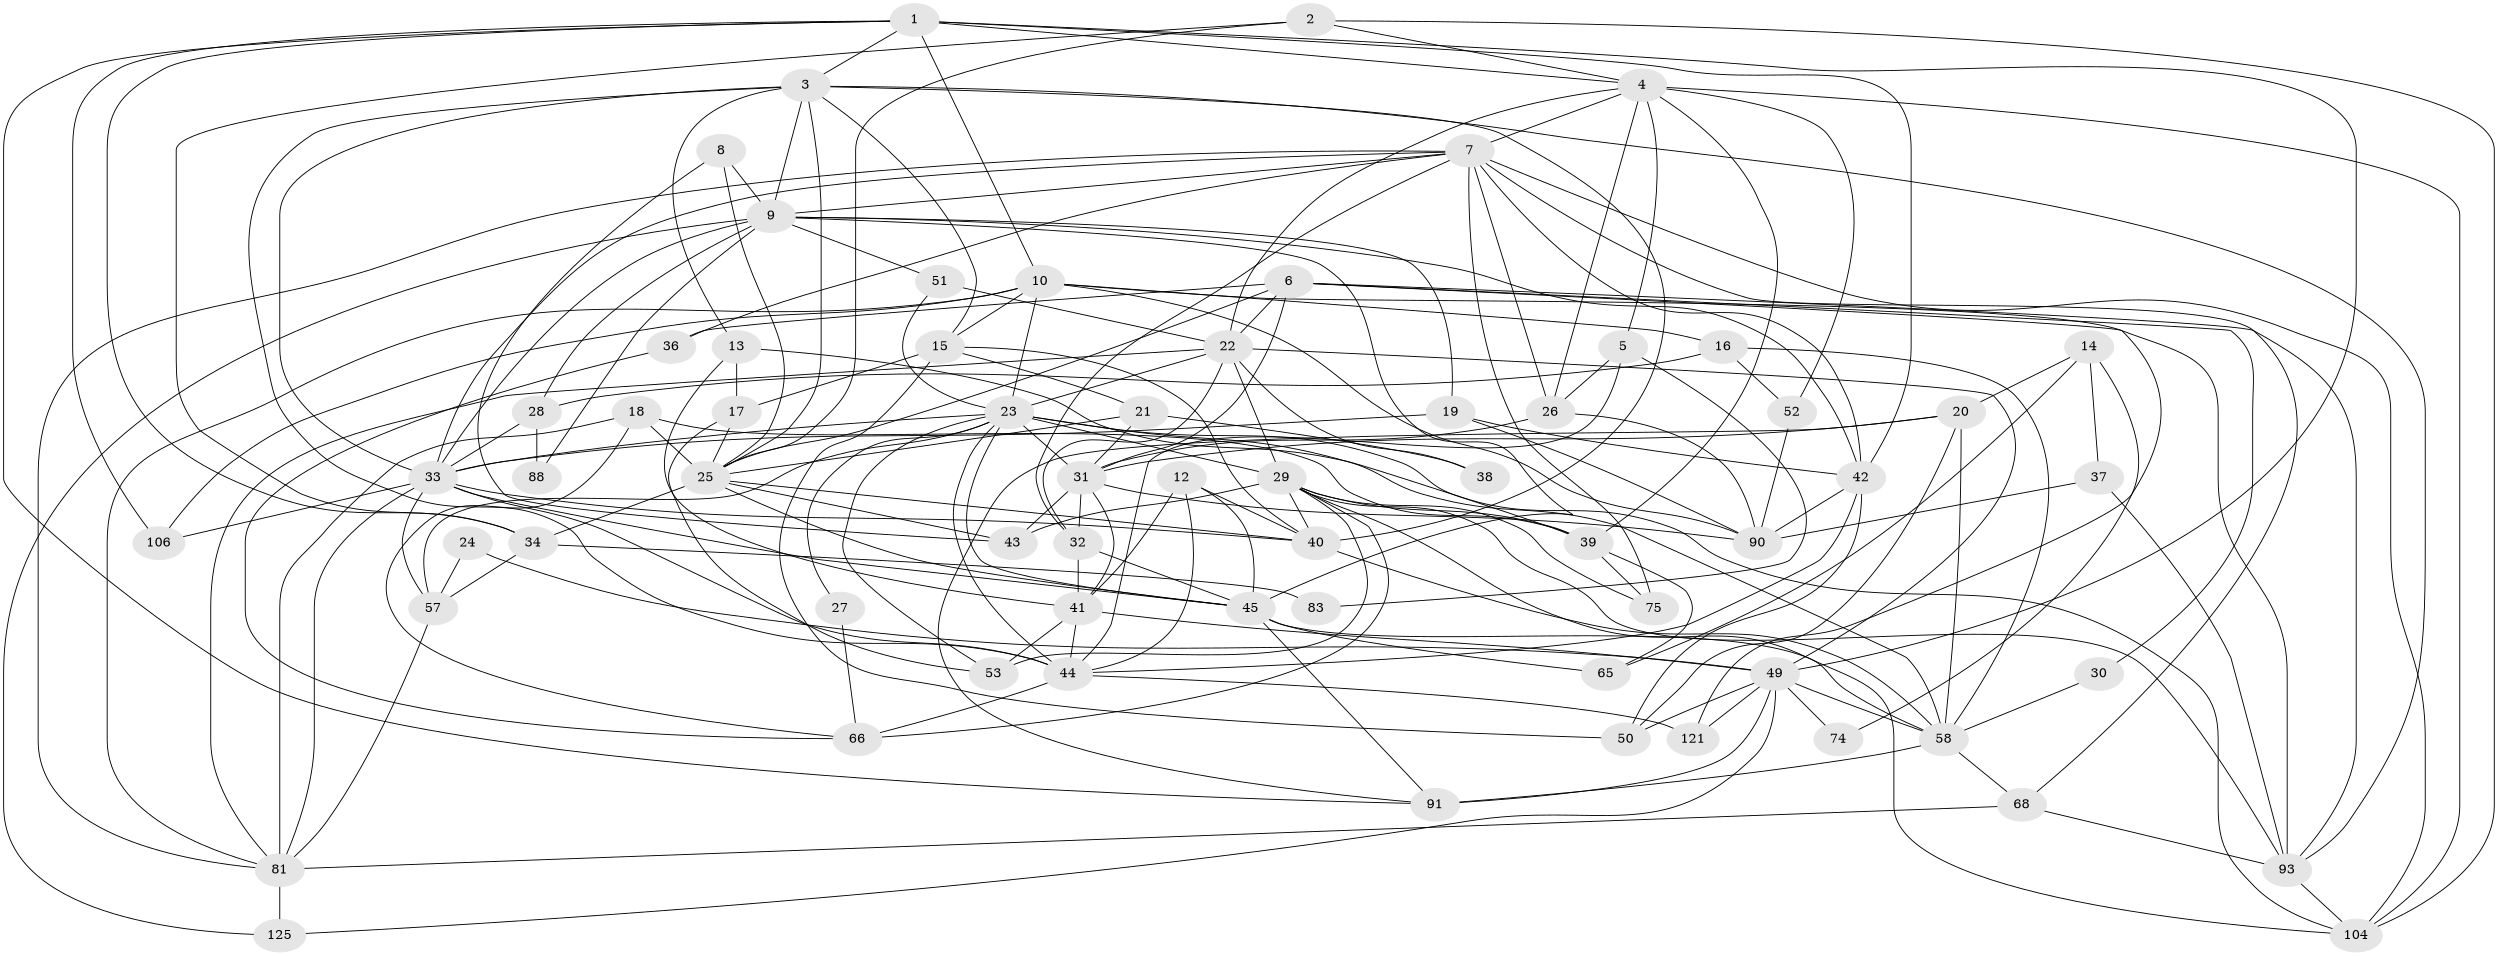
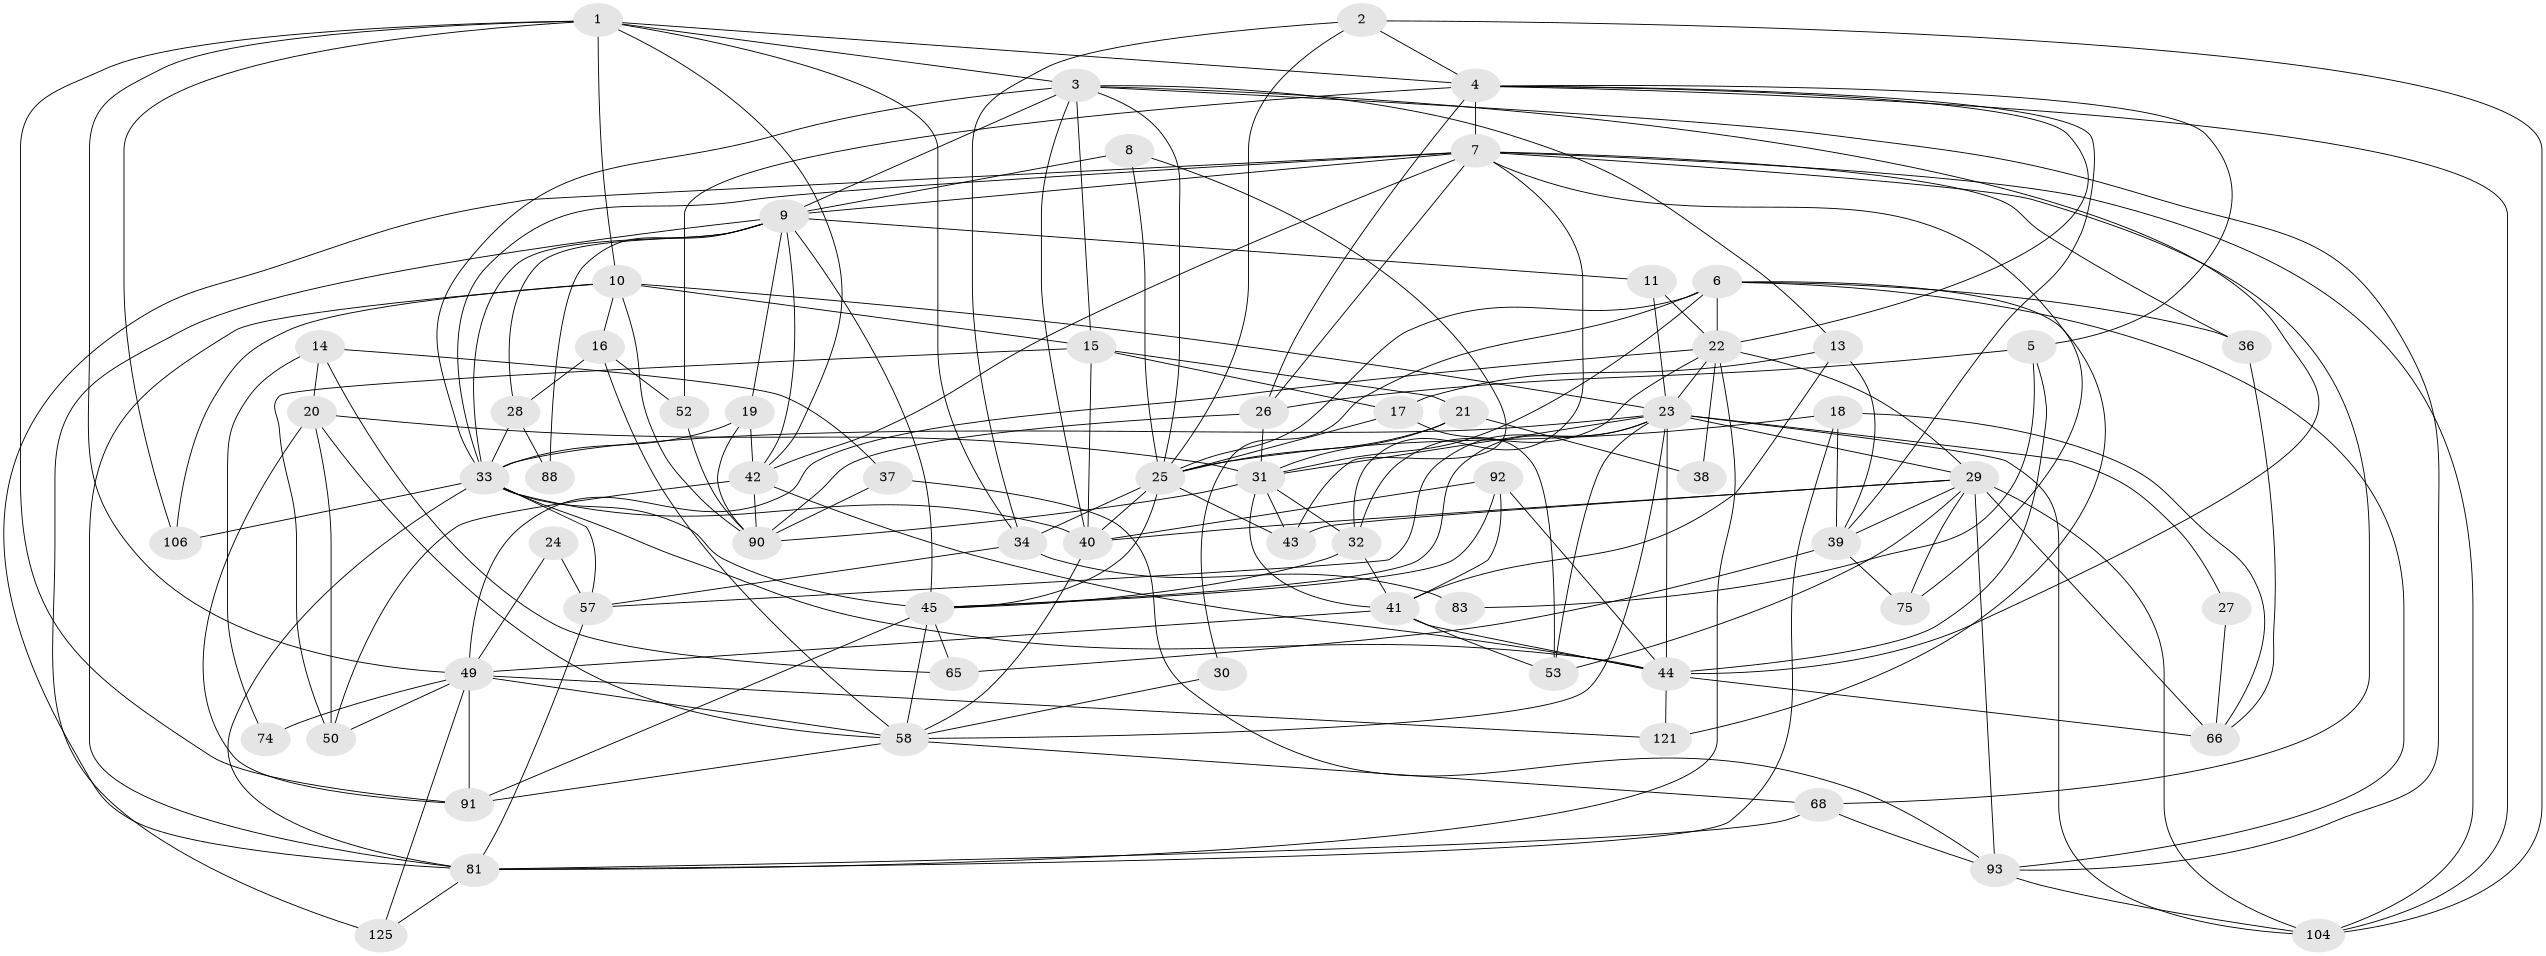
(940, 282) -> (1652, 282)
(2137, 336) -> none
(1182, 478) -> (1498, 478)
